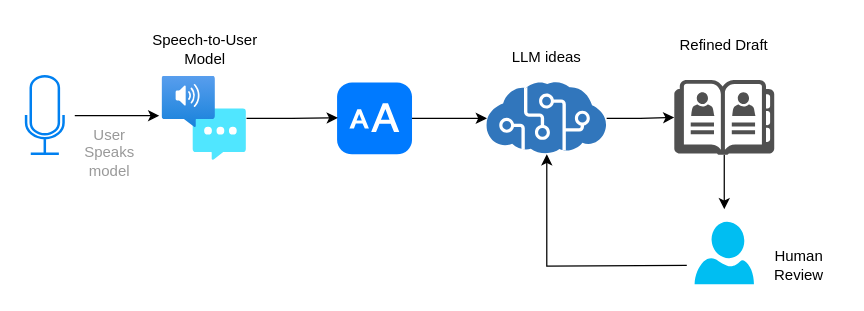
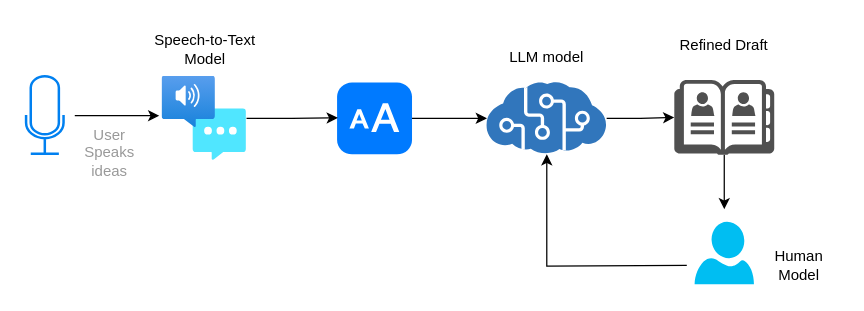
(205, 49) -> (205, 49)
(547, 58) -> (547, 58)
(109, 153) -> (109, 153)
(799, 266) -> (799, 266)
